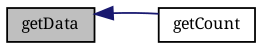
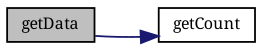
(136, 13) -> (118, 37)
